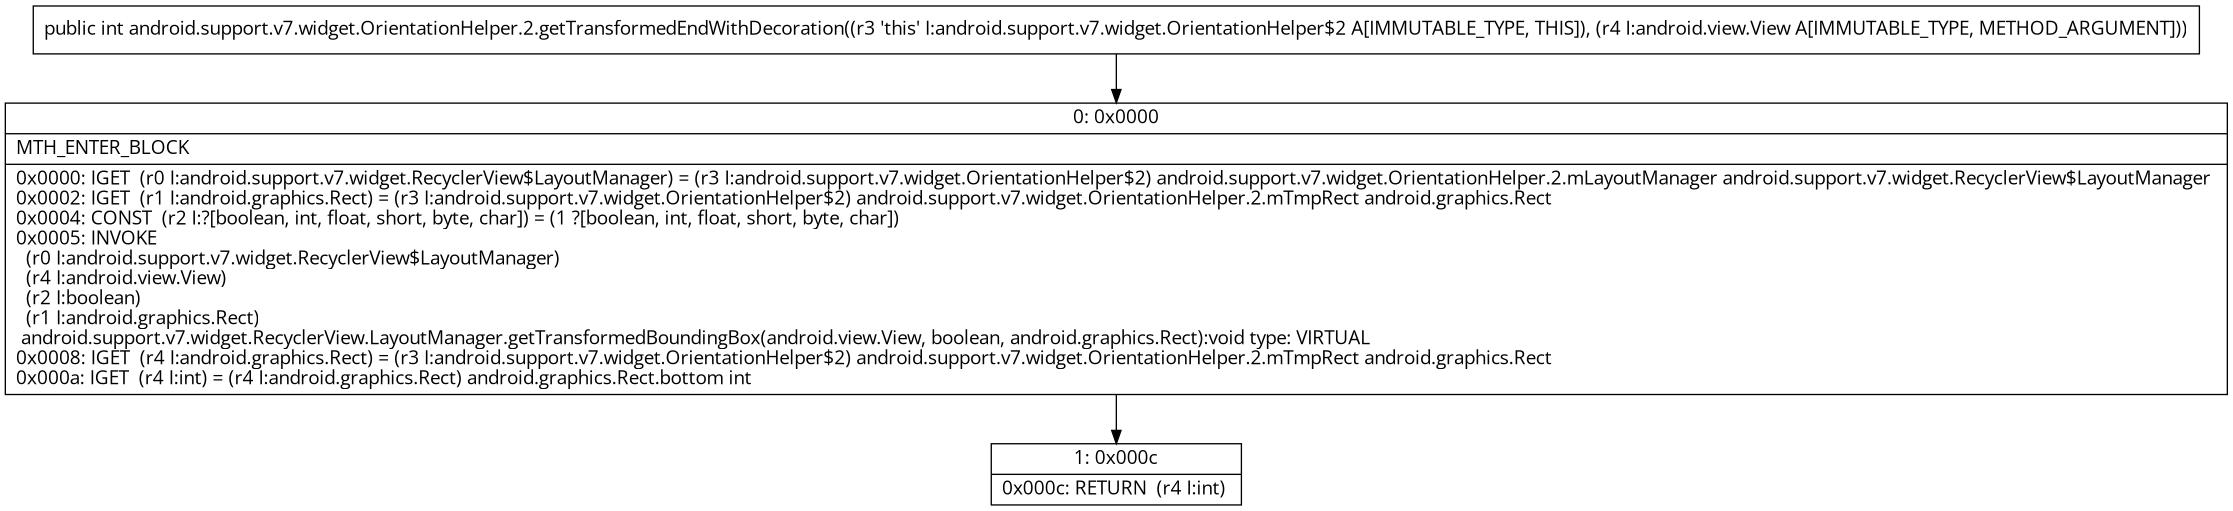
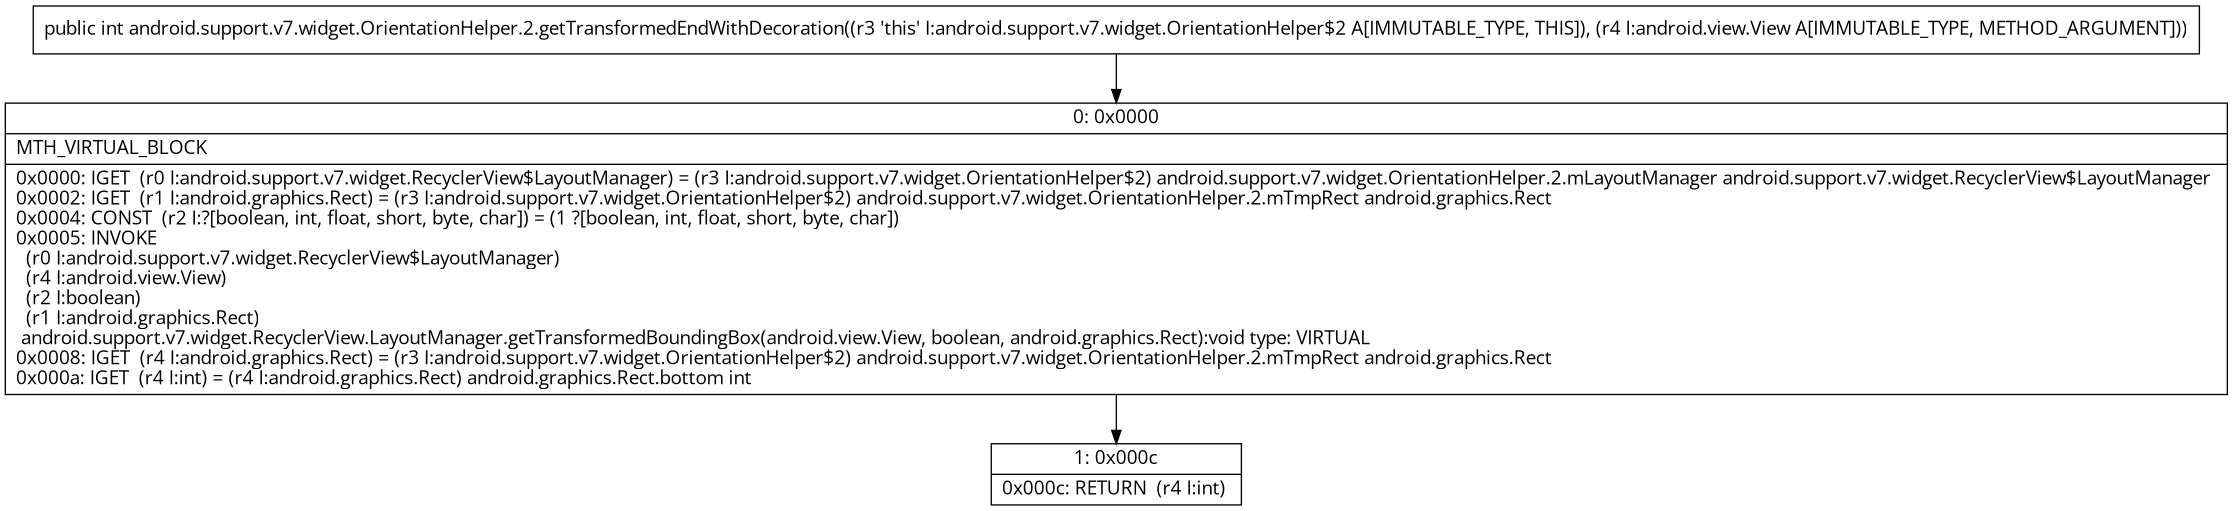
(102, 148) -> (112, 148)
